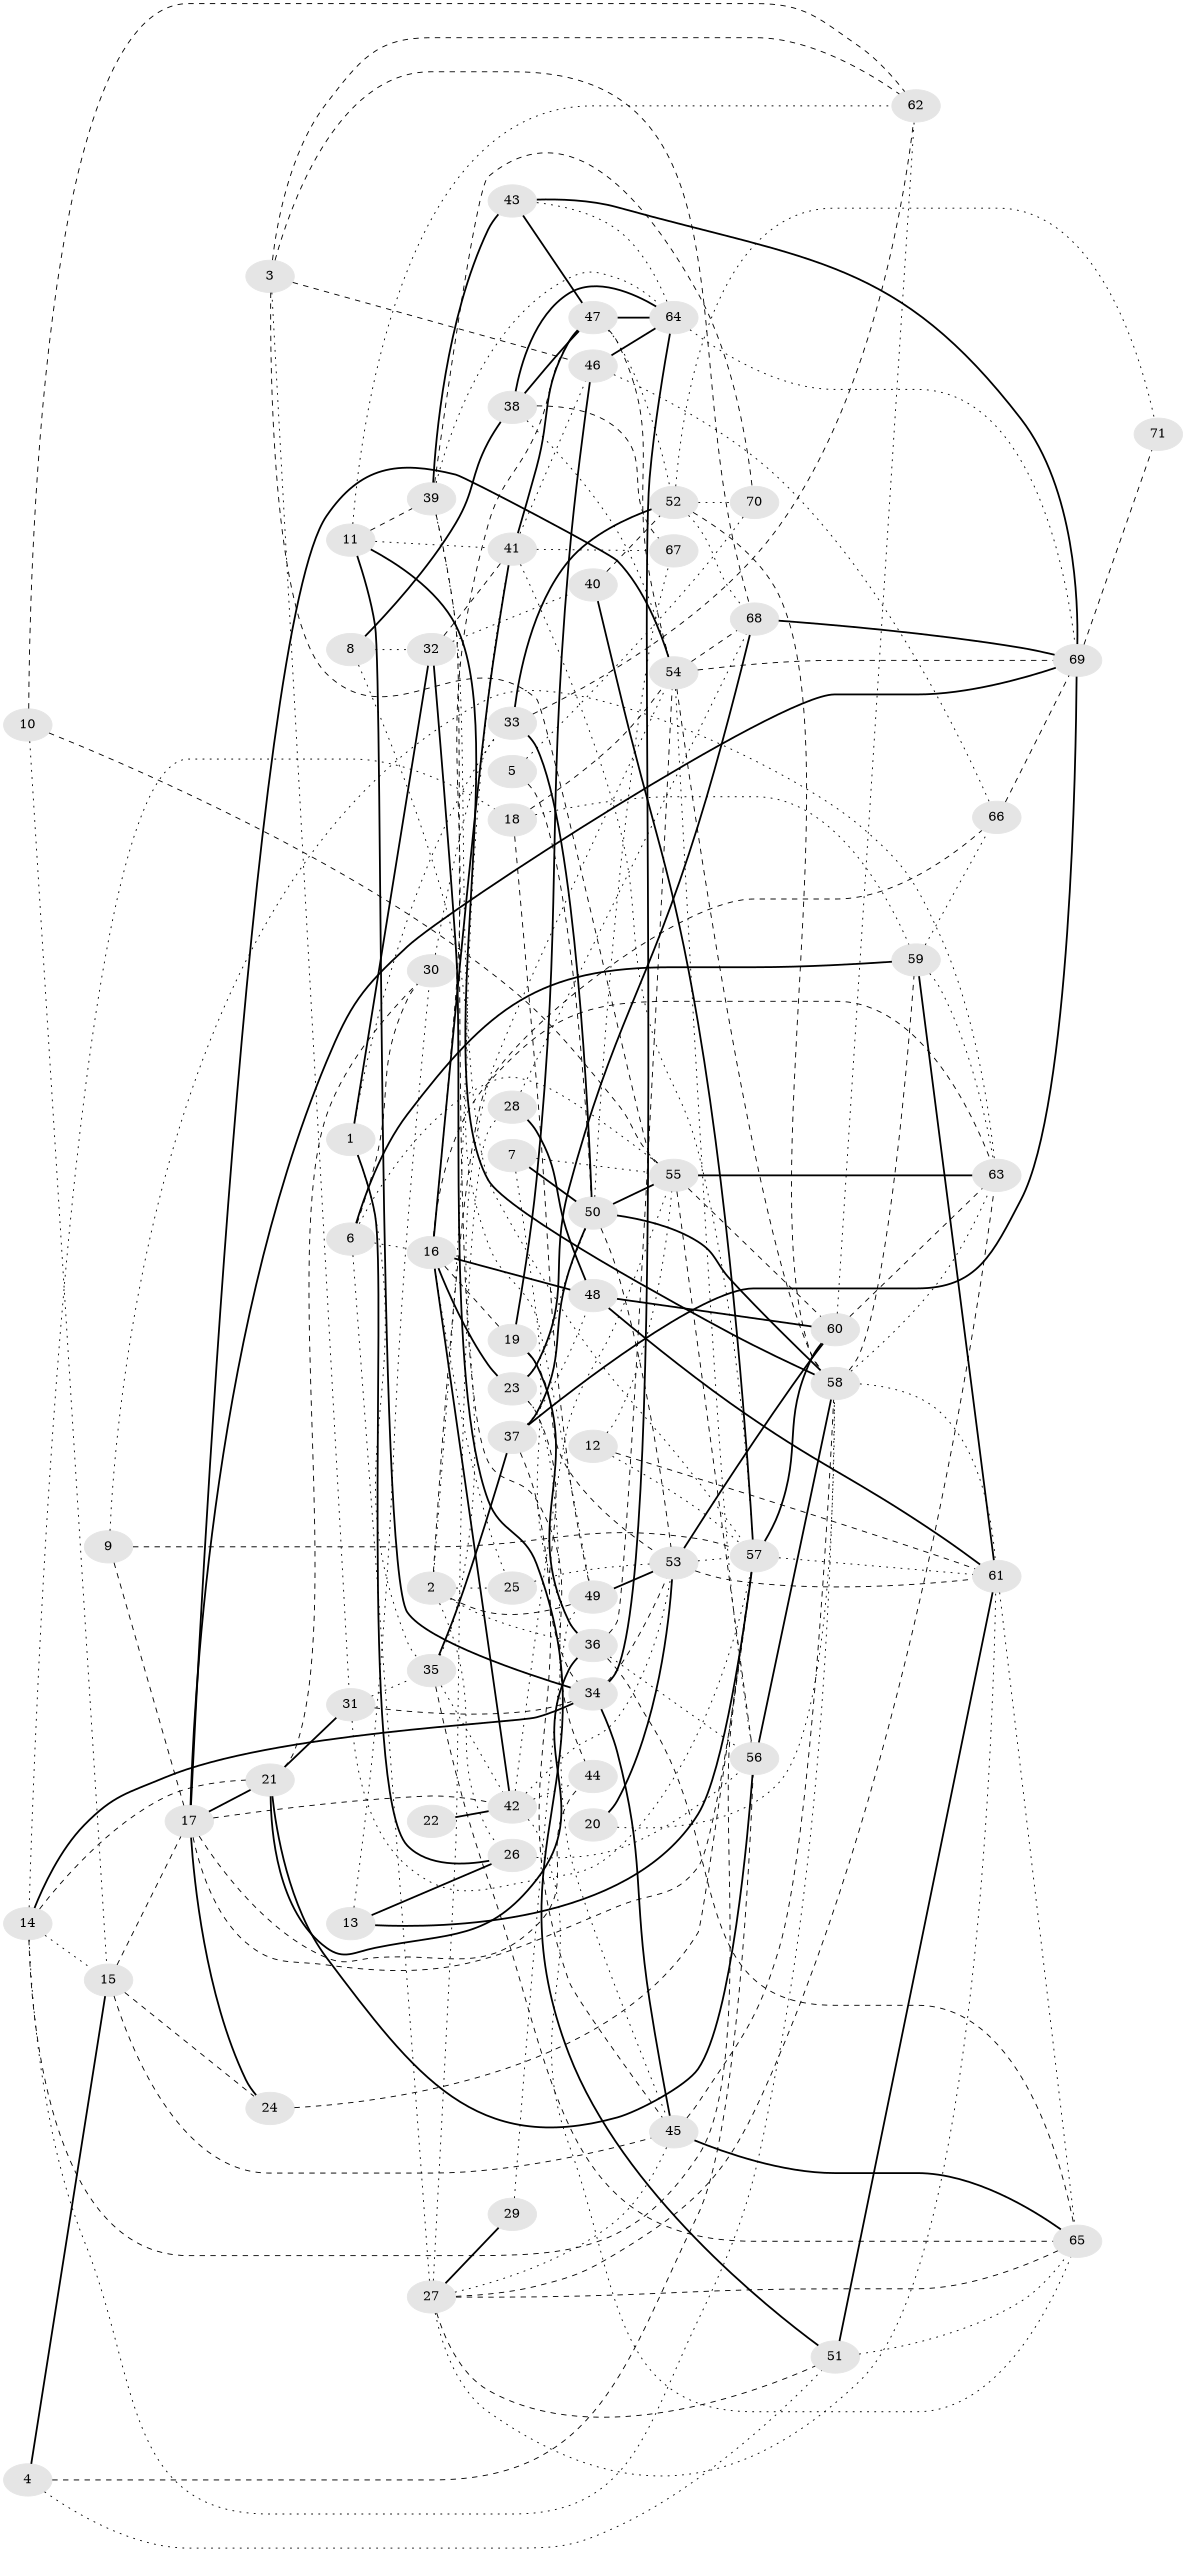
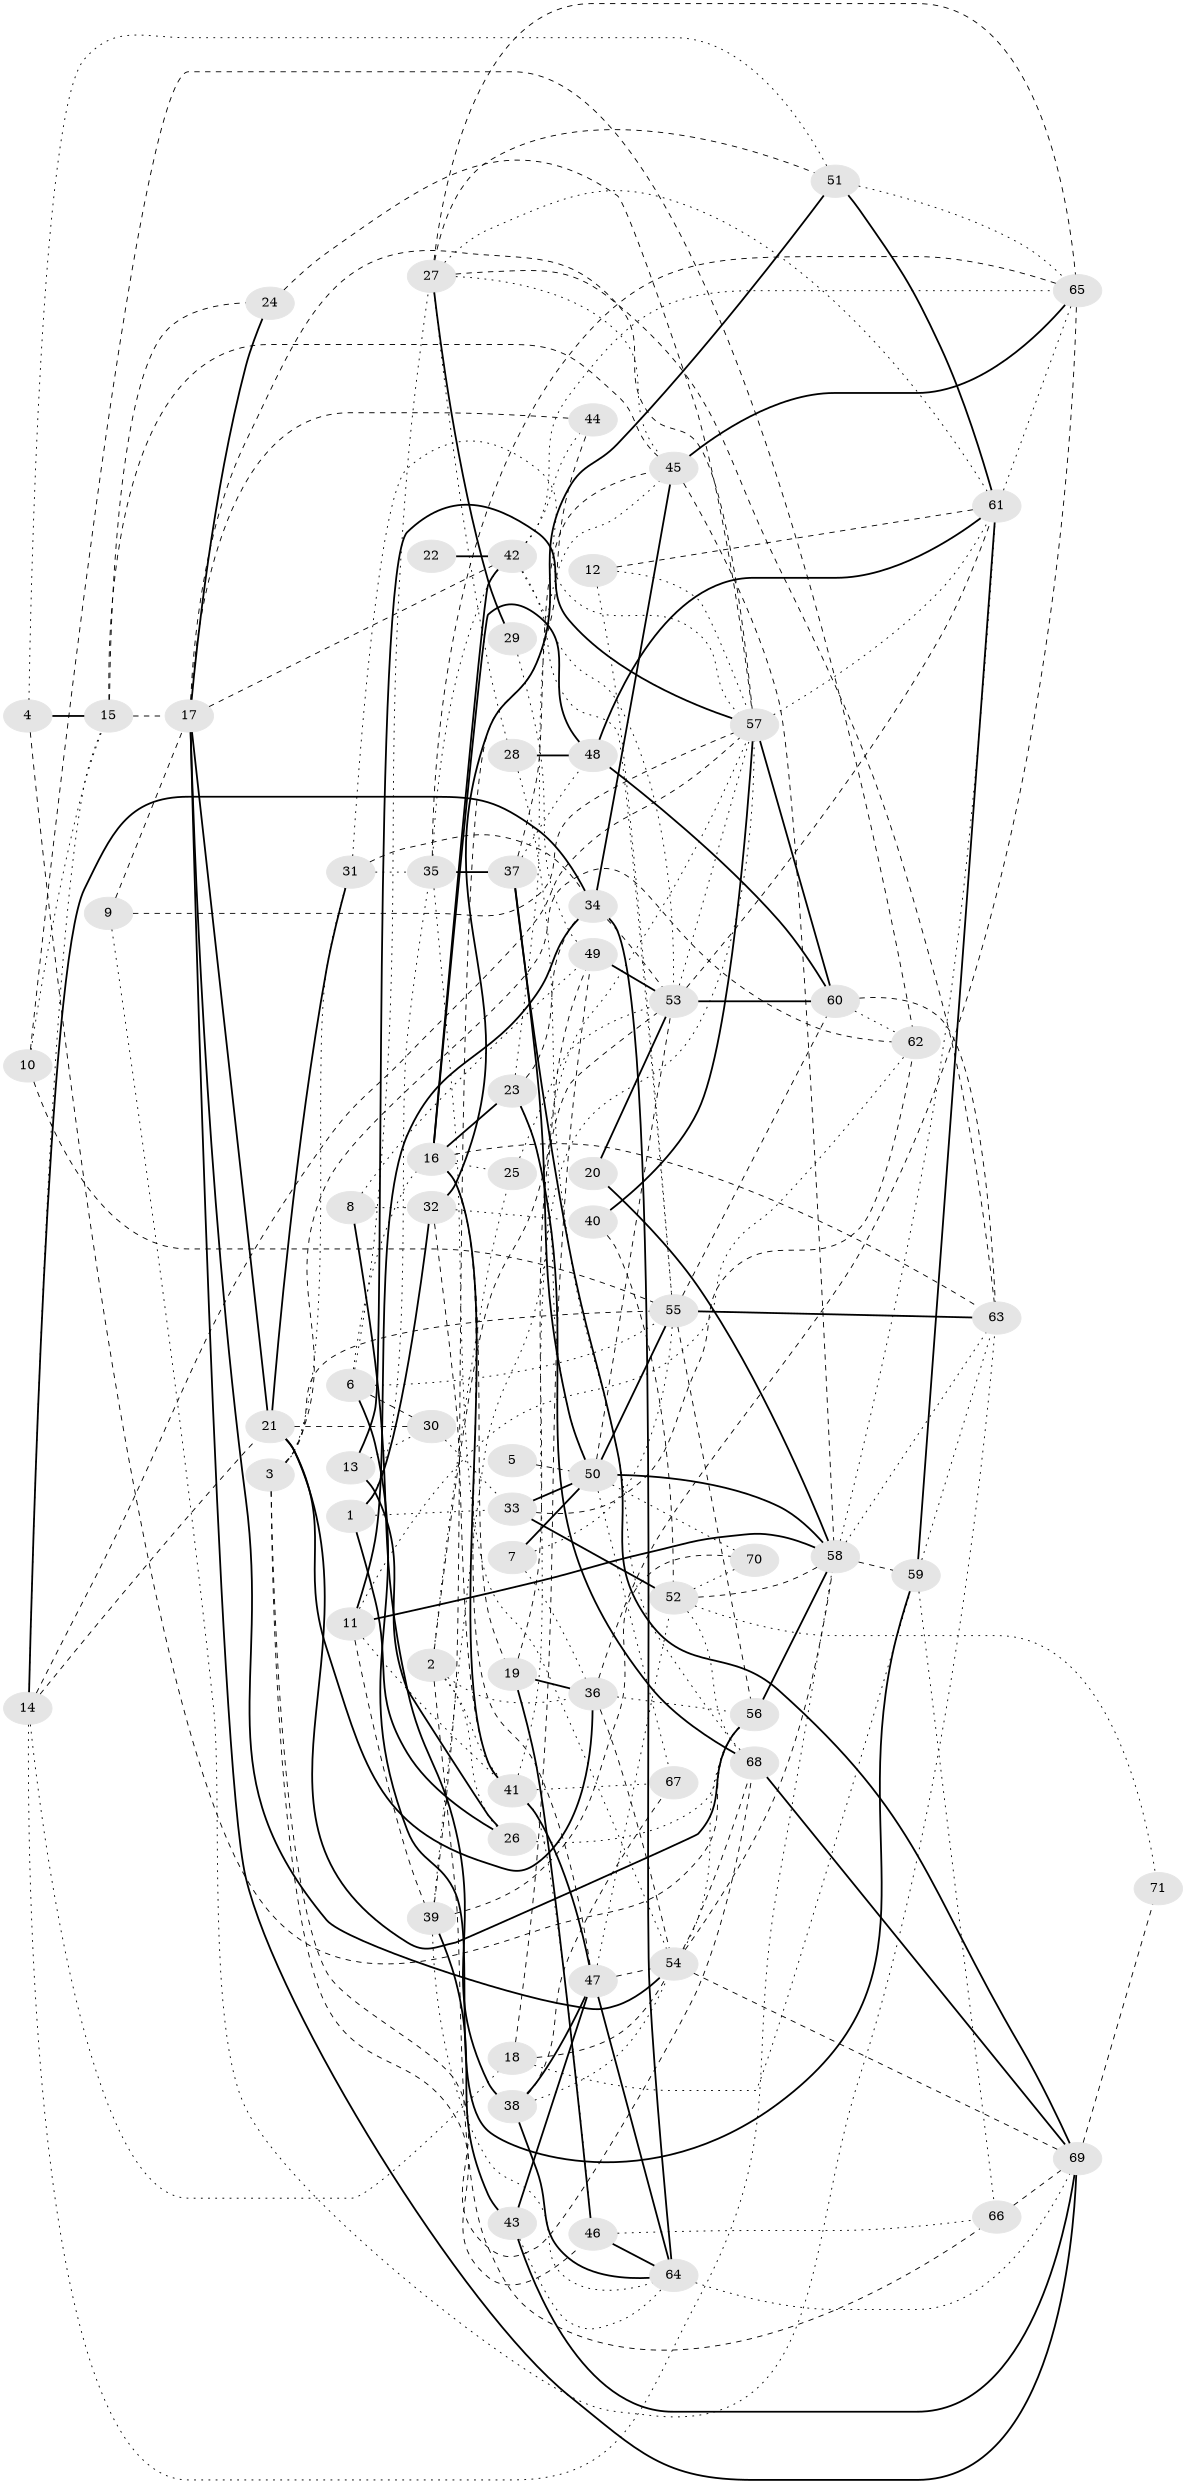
(639, 641) -> (680, 1521)
(806, 1722) -> (738, 1351)
